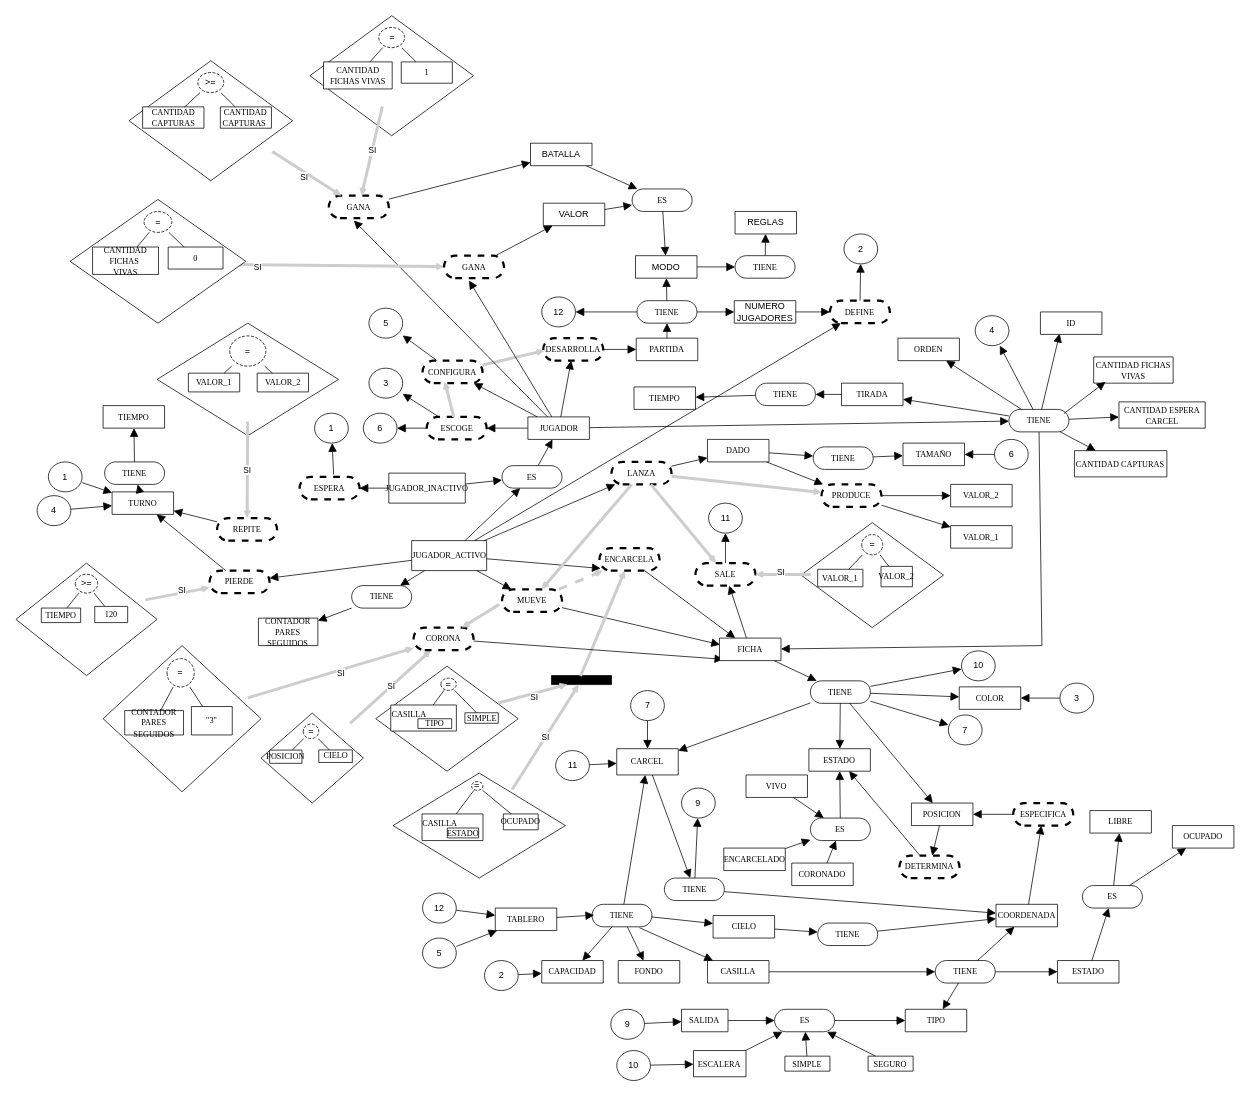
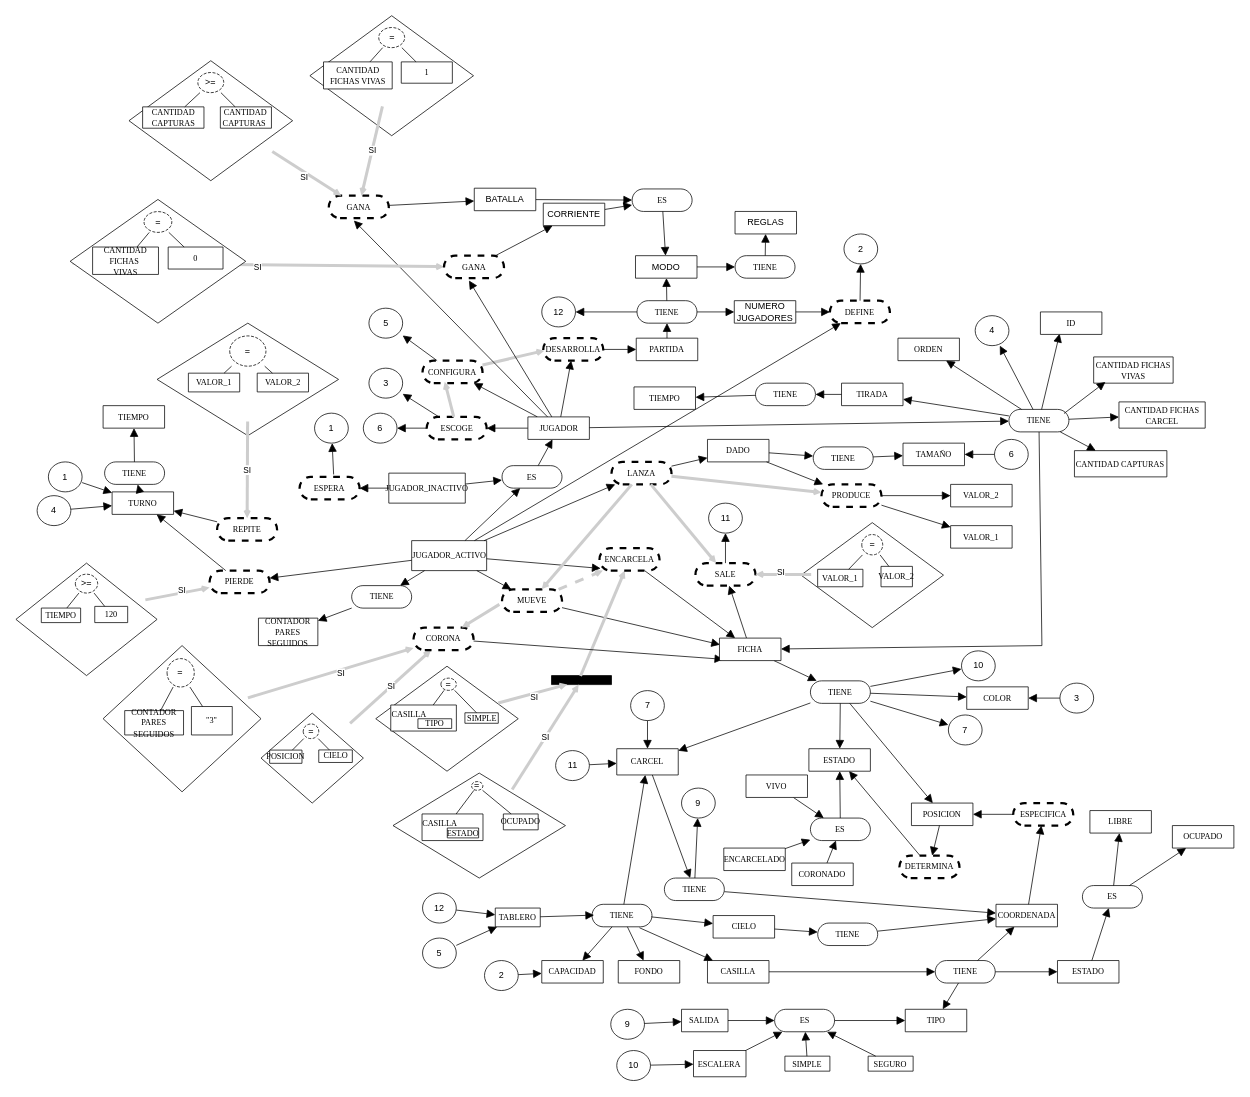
(561, 154) -> (505, 199)
(574, 214) -> (574, 214)
(1163, 415) -> (1163, 415)
(990, 698) -> (998, 698)
(526, 919) -> (518, 917)
